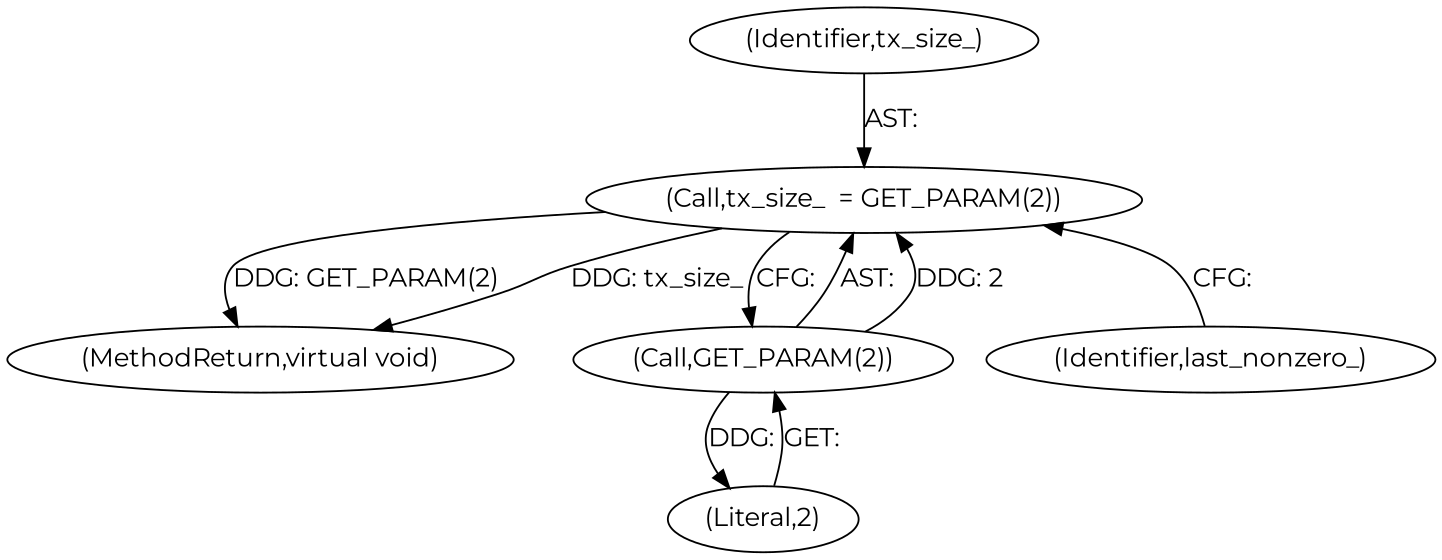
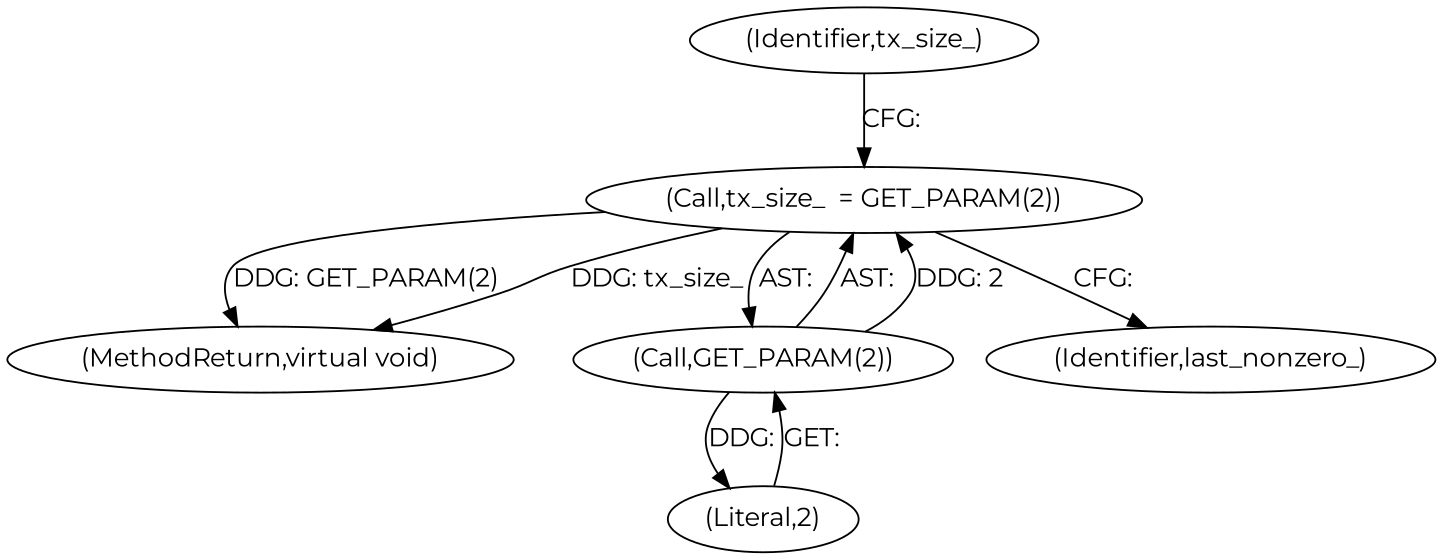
(895, 120) -> (895, 120)
(1151, 255) -> (1033, 275)
(790, 280) -> (790, 280)
